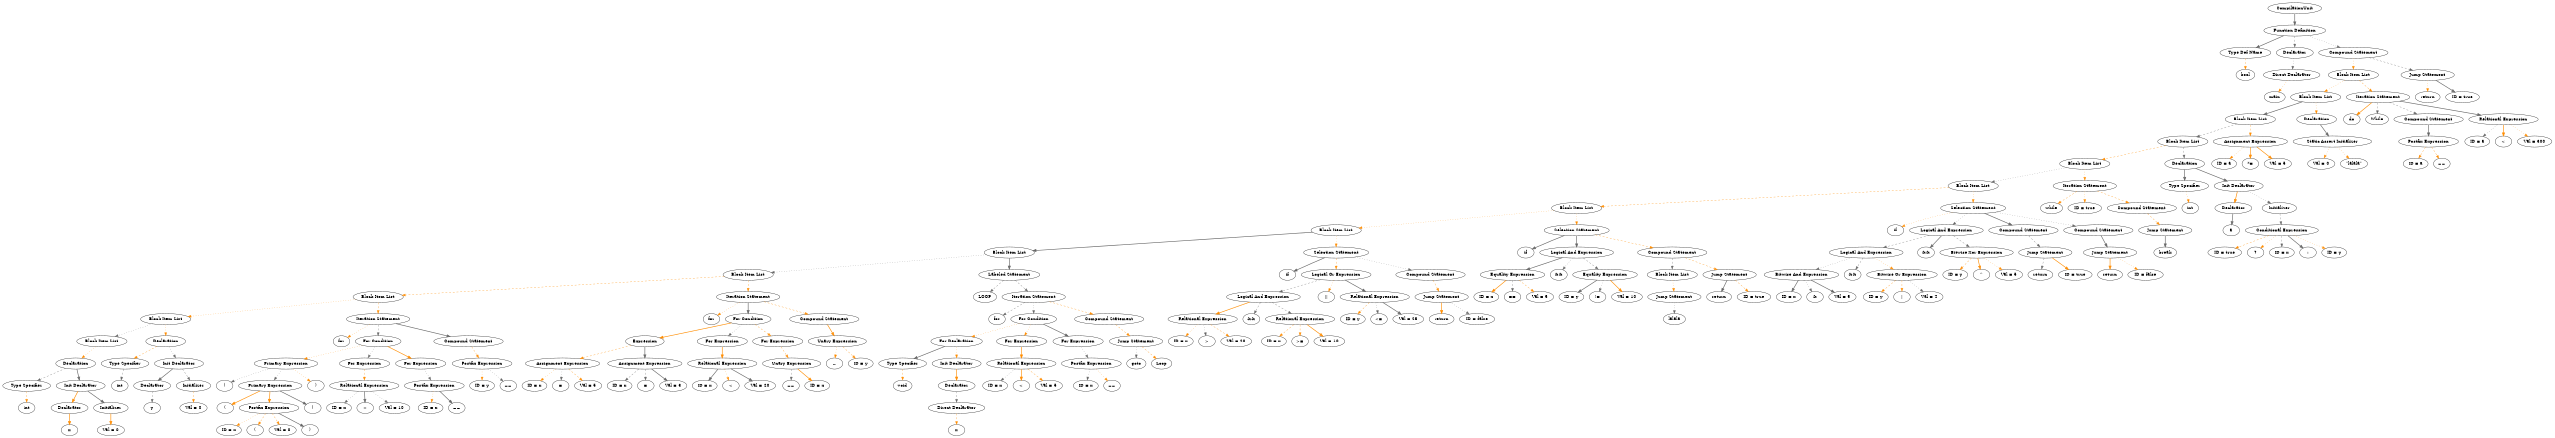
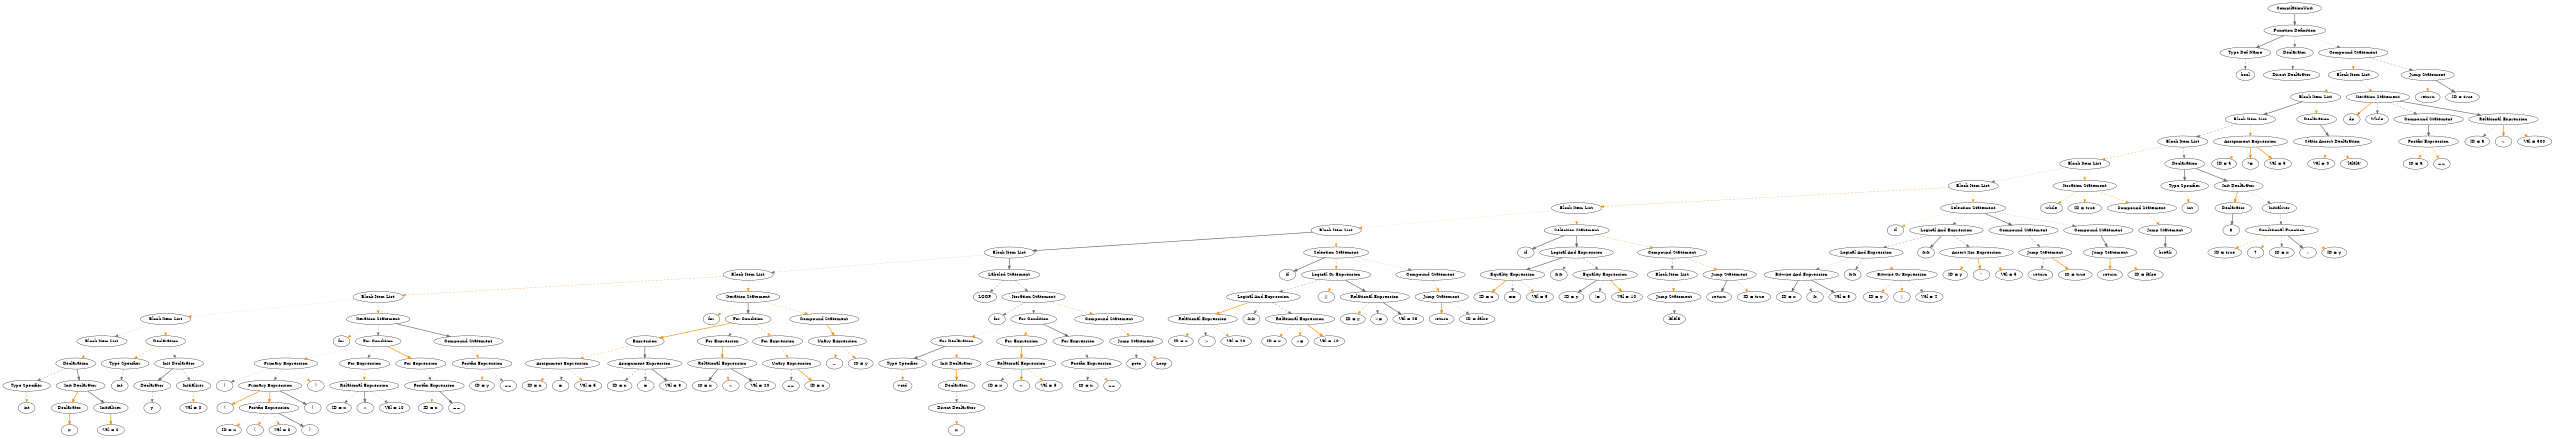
(2245, 62) -> (2245, 62)
(2275, 97) -> none
(2332, 142) -> (2332, 142)
(2282, 230) -> (2282, 230)
(1977, 253) -> (1977, 253)
